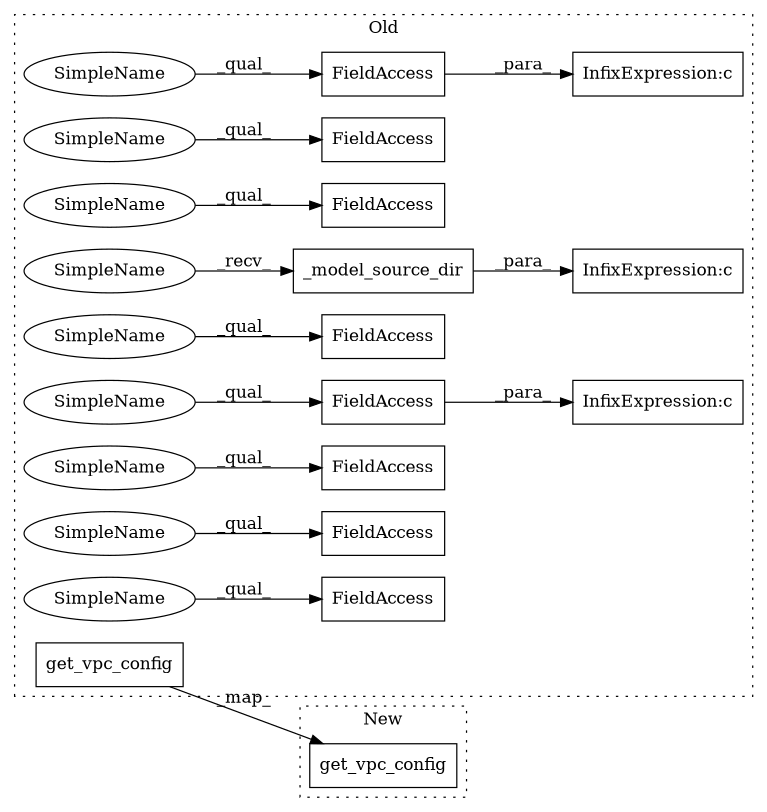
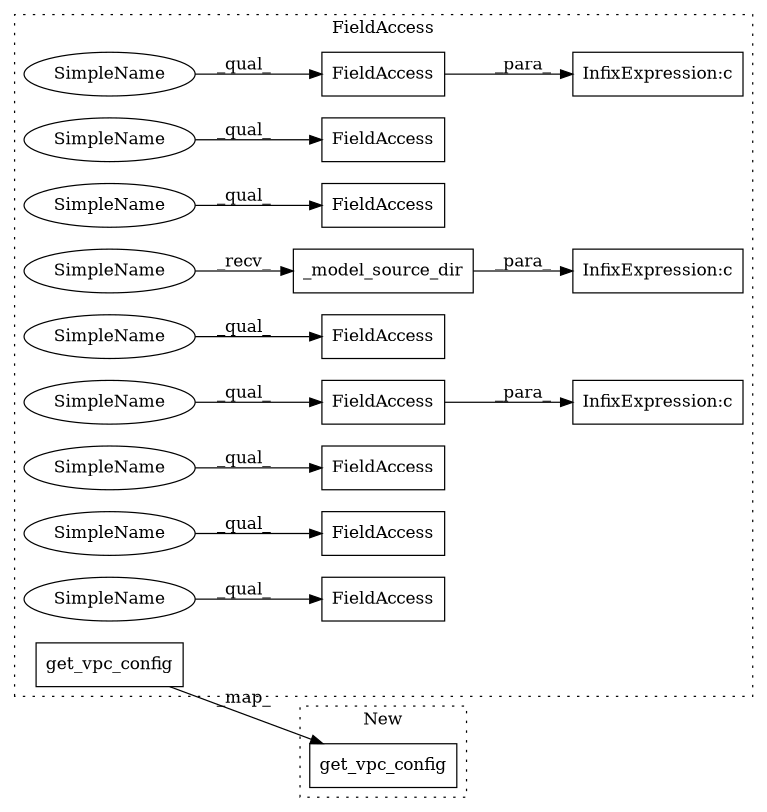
(384, 29) -> (384, 29)
